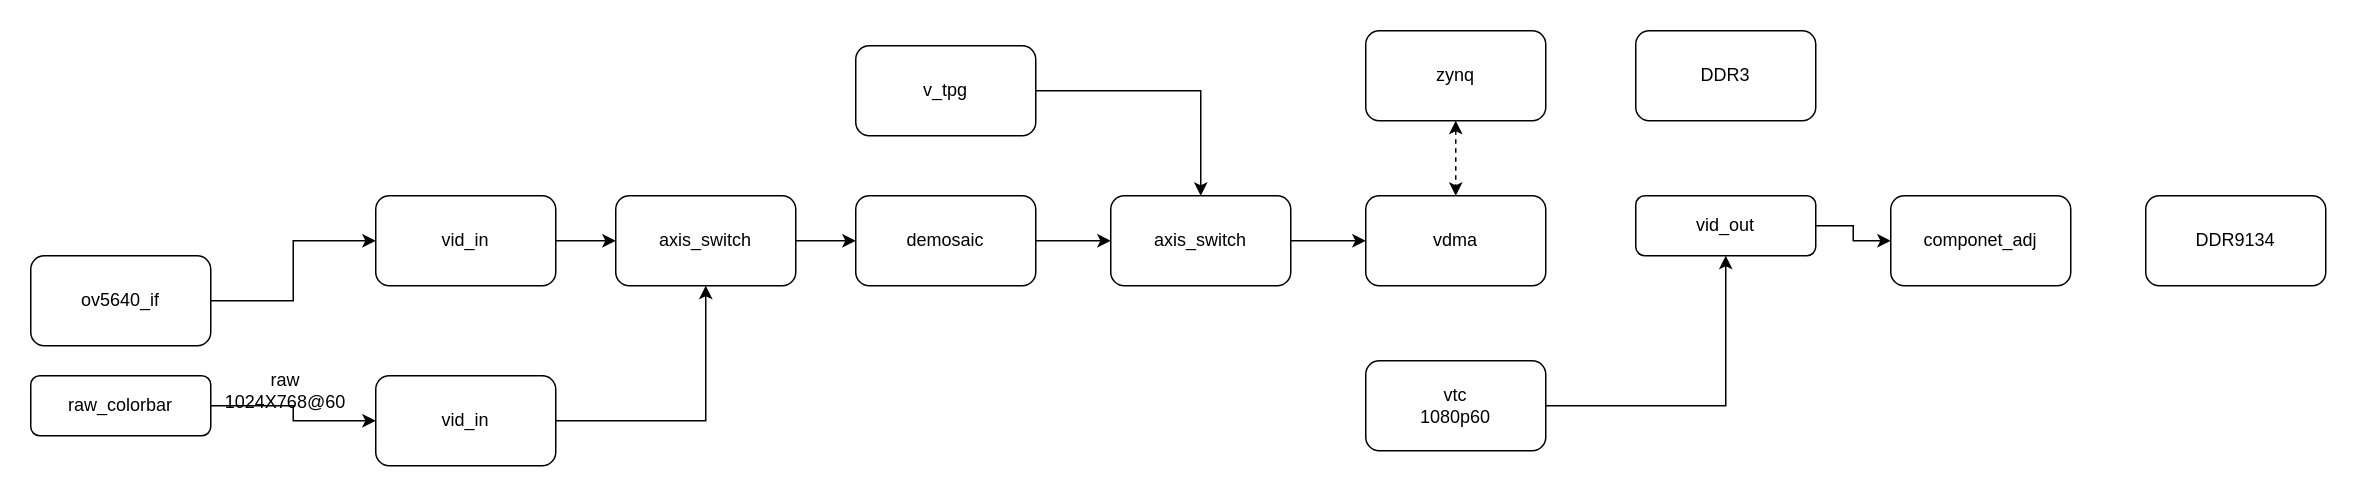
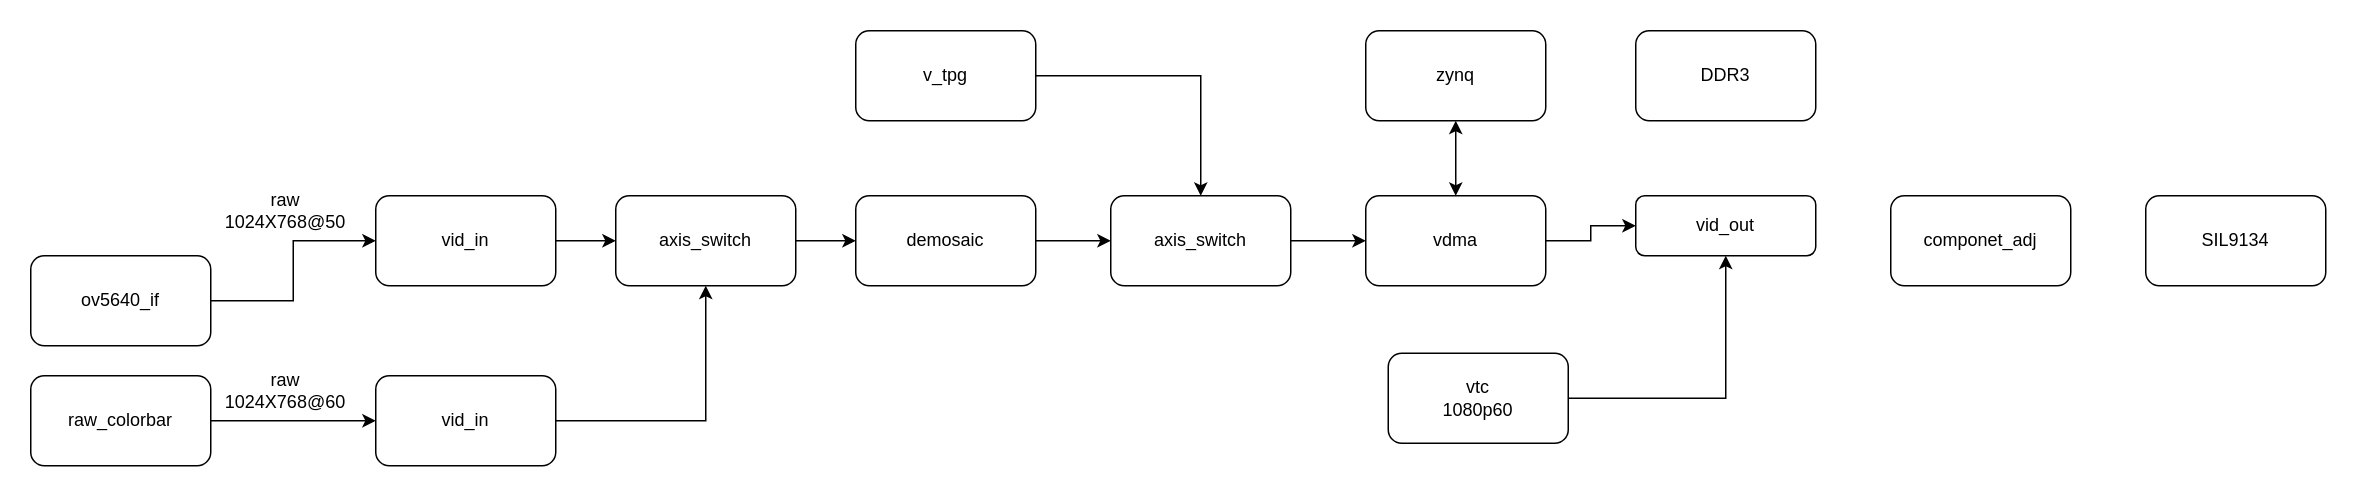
(946, 91) -> (946, 76)
(1456, 158) -> (1456, 158)
none -> (286, 211)
(1853, 228) -> none
none -> (1591, 239)
(2236, 241) -> (2236, 241)
(121, 406) -> (121, 421)
(1456, 406) -> (1478, 398)
